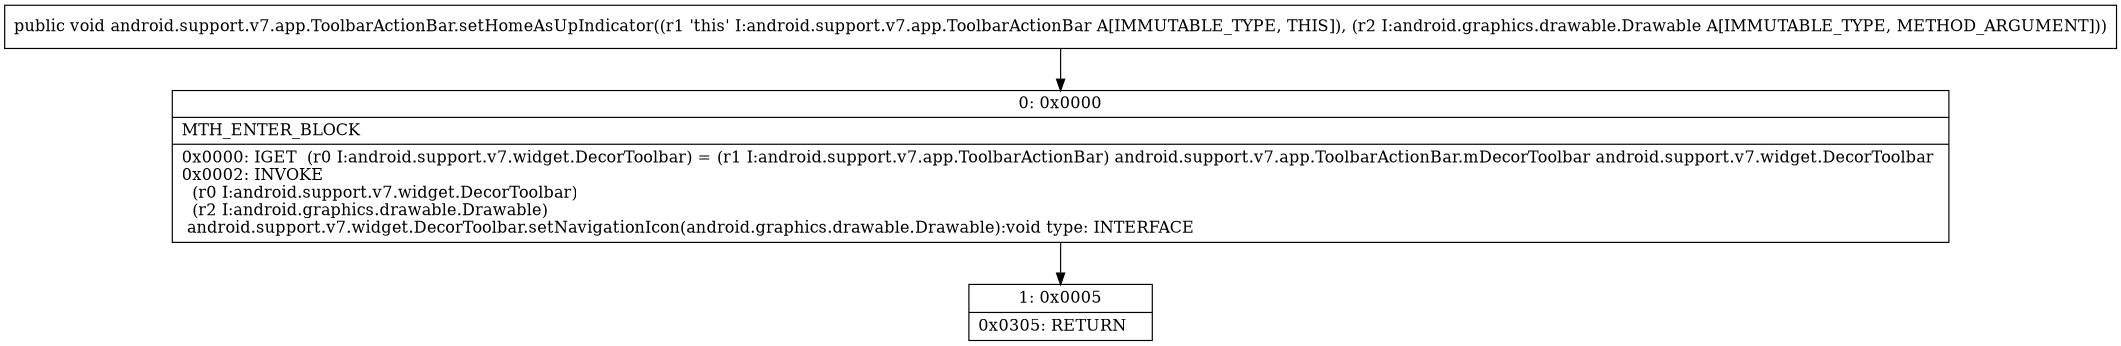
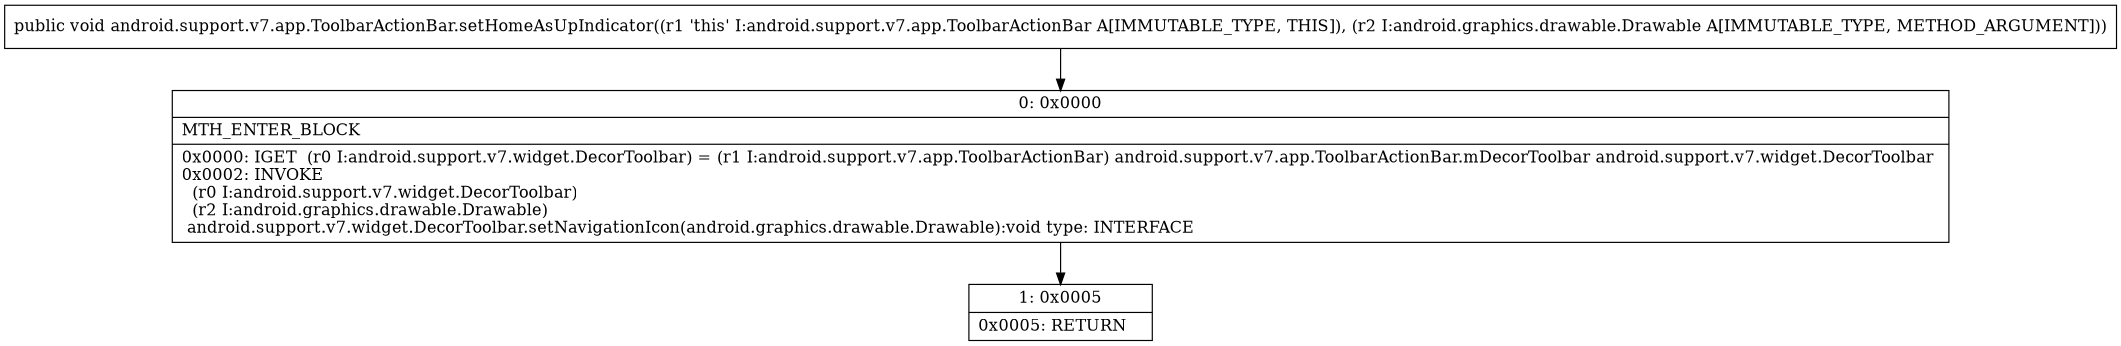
(1061, 326) -> (1061, 326)
